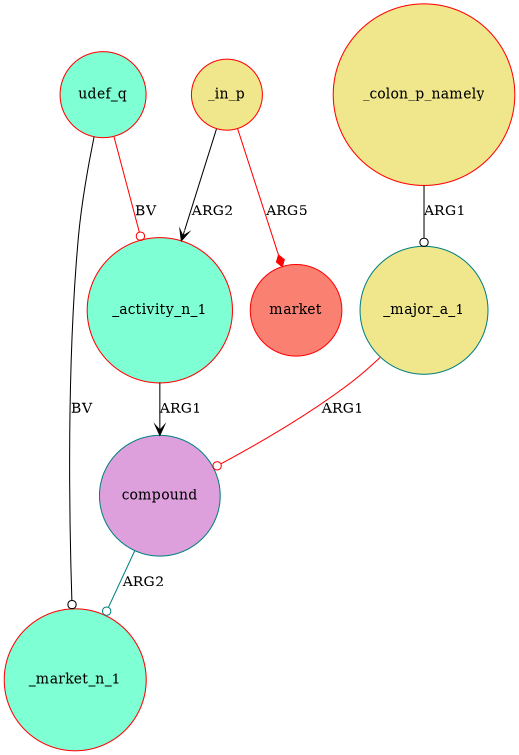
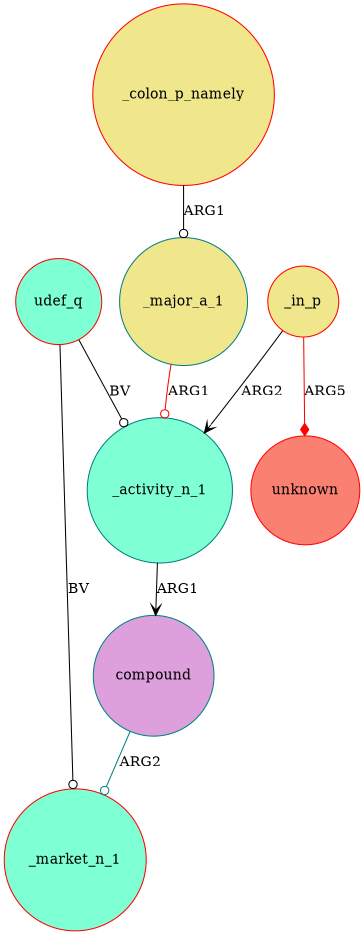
(127, 184) -> (100, 379)
(160, 310) -> (160, 490)
(296, 310) -> (305, 490)
(304, 415) -> (168, 387)
